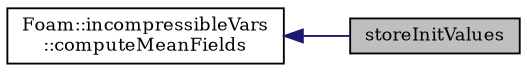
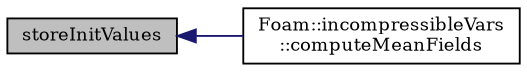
(327, 36) -> (220, 36)
